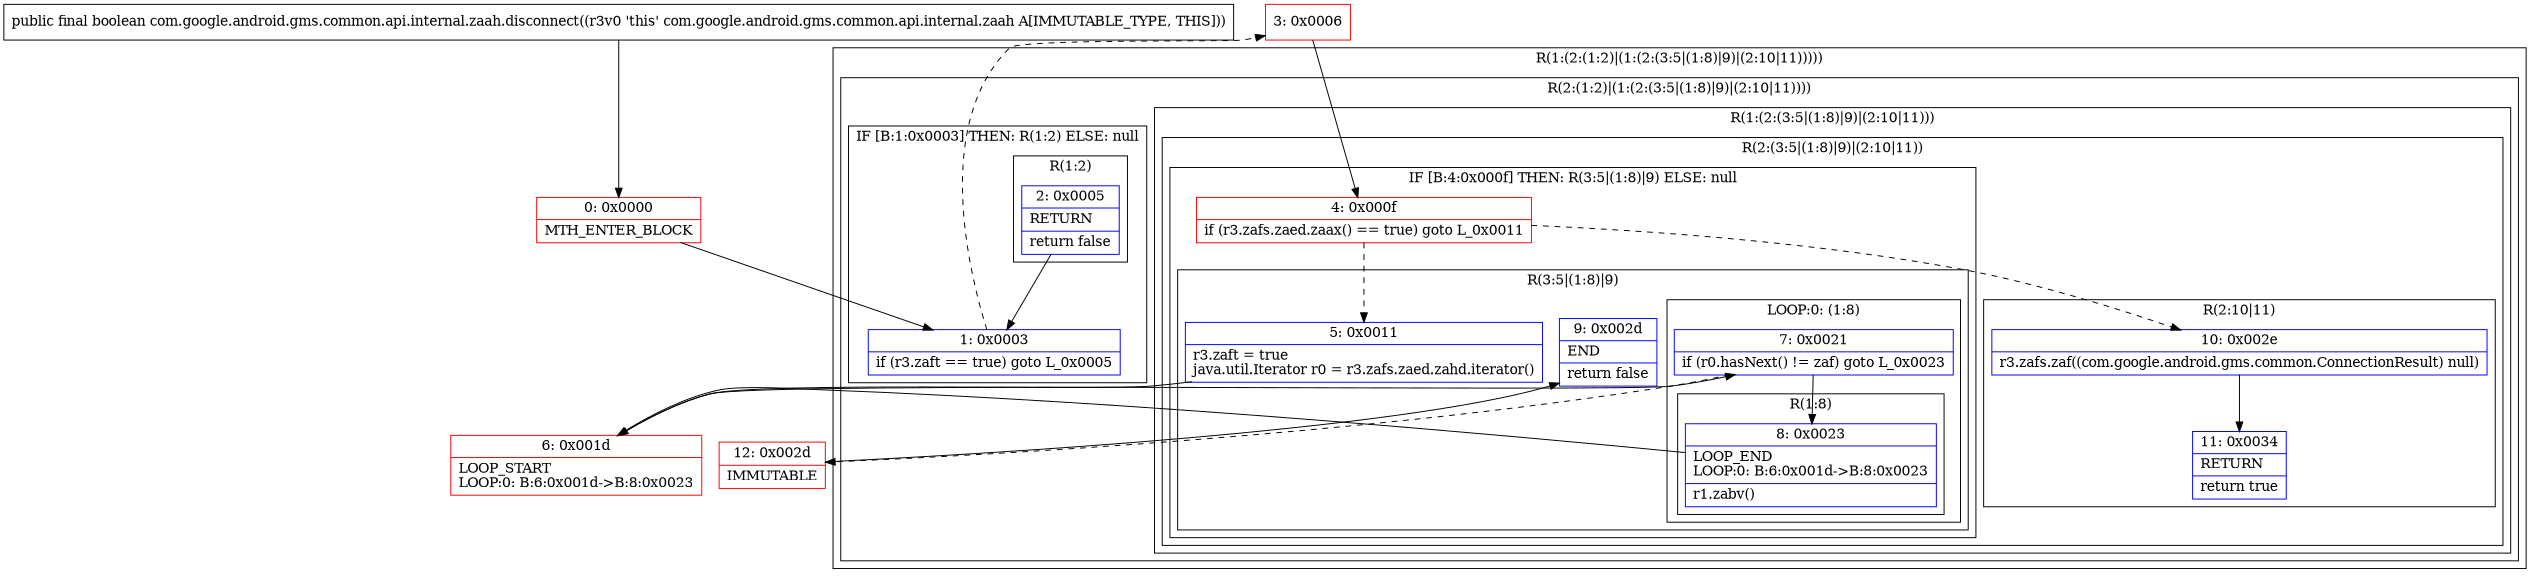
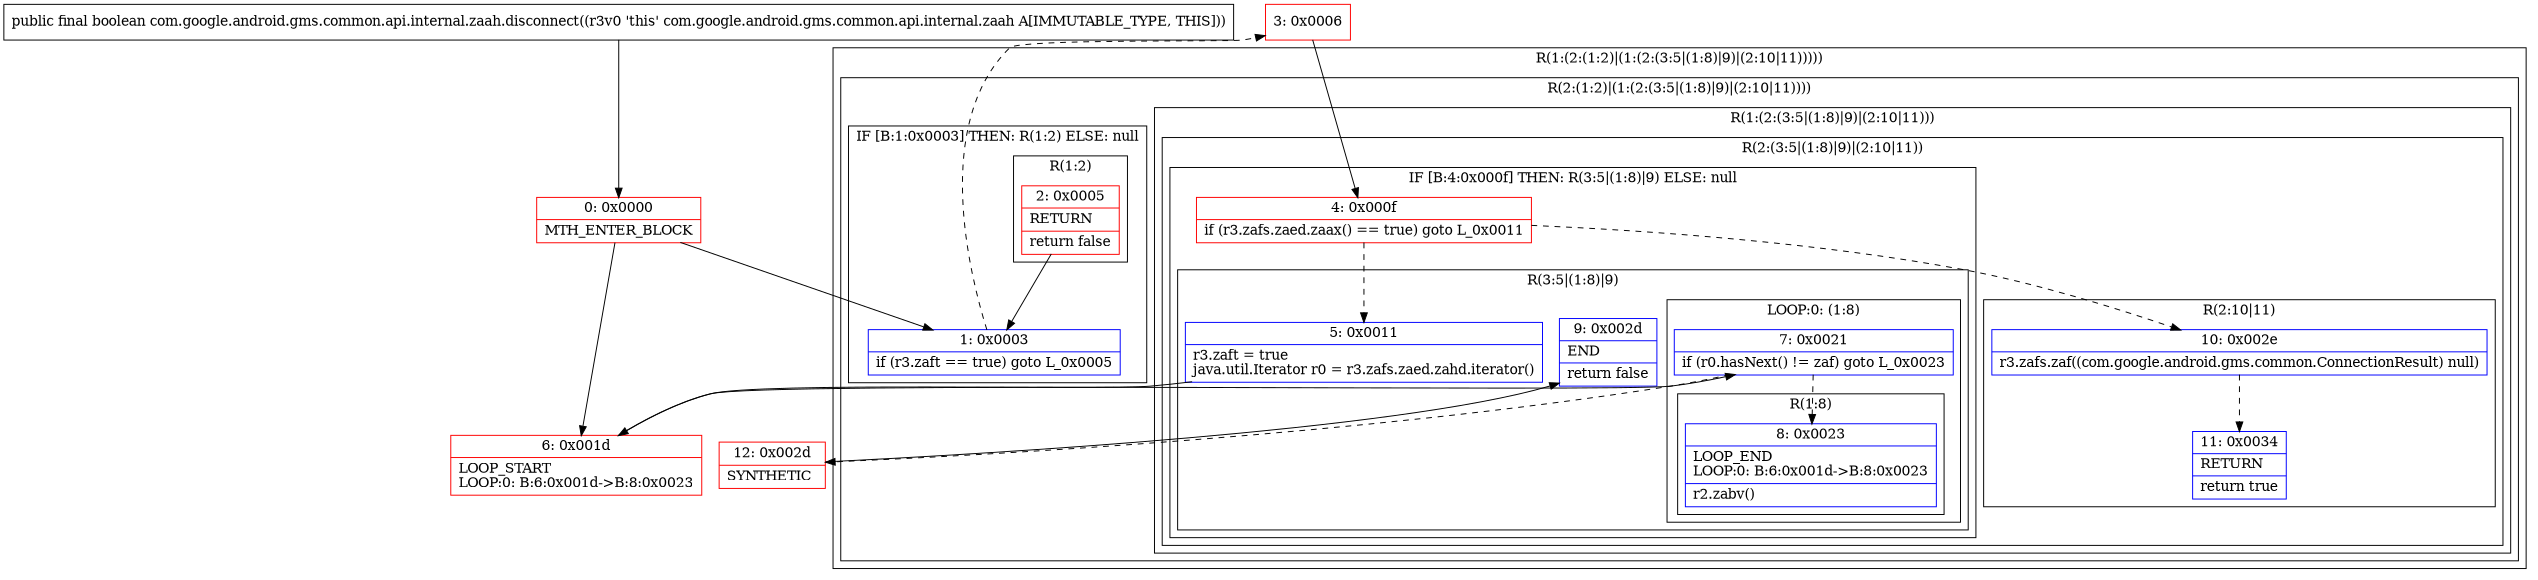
(1070, 220) -> (1070, 220)
(2239, 398) -> (2239, 398)
(1813, 400) -> (1813, 400)
(1125, 406) -> (599, 334)
(772, 476) -> (769, 476)
(1724, 495) -> (1724, 495)
